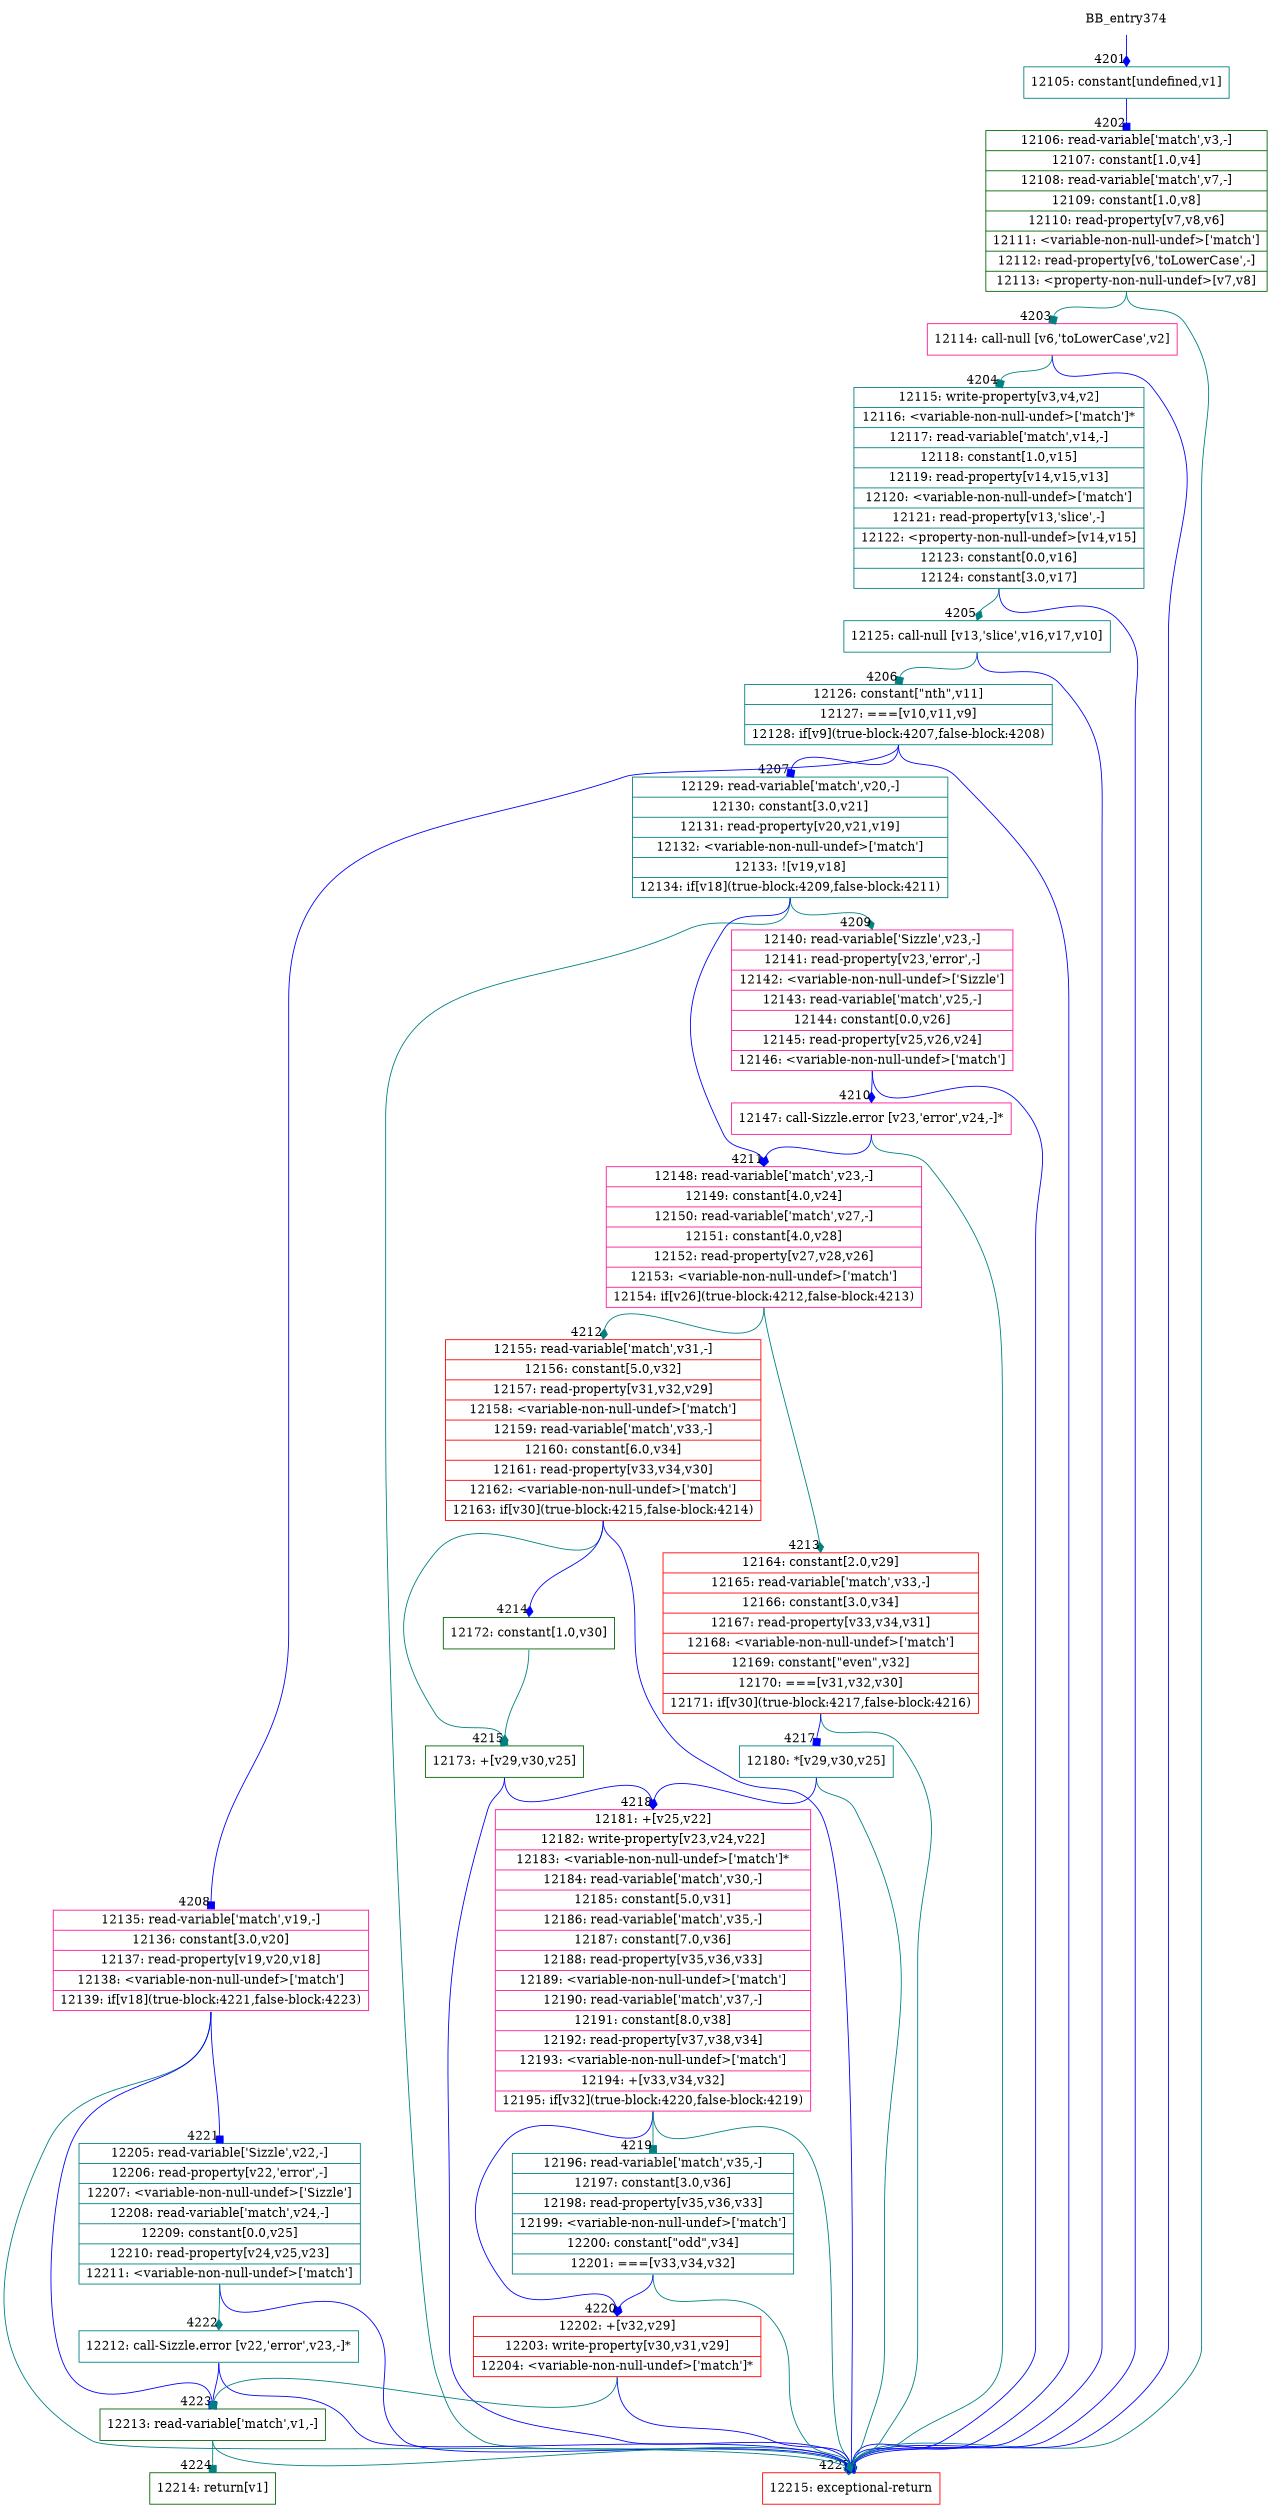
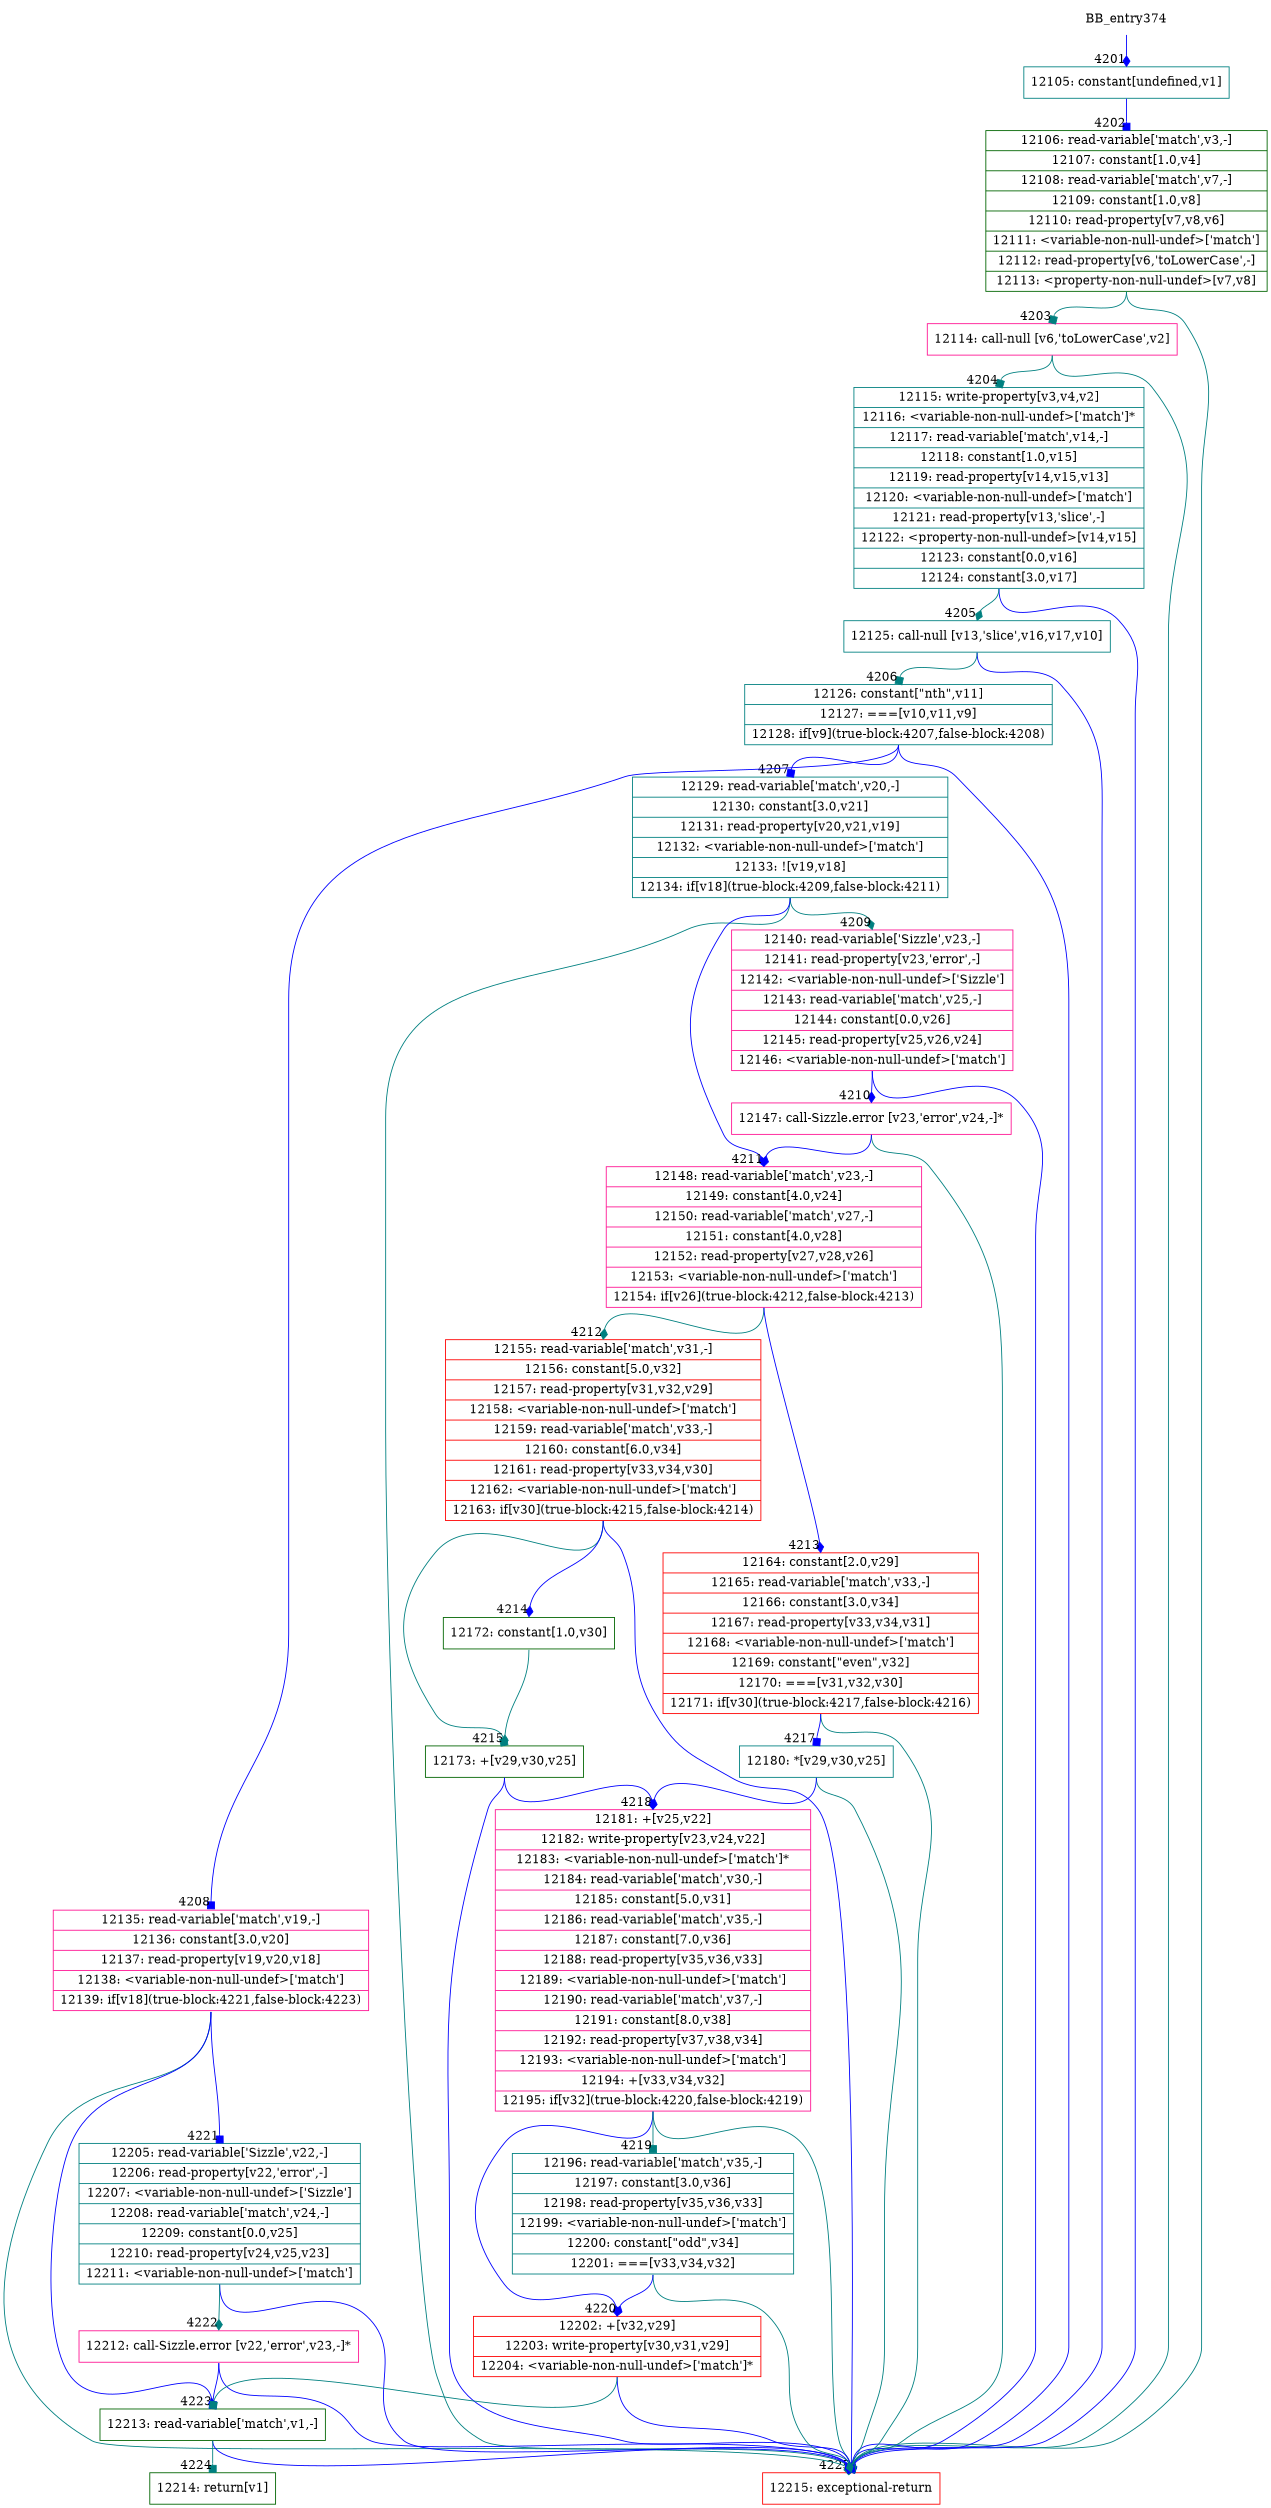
(791, 1425) -> (791, 1425)
(1168, 1486) -> (1168, 1486)
(53, 2237) -> (53, 2236)
(219, 2347) -> (219, 2347)
(512, 2458) -> (512, 2458)
